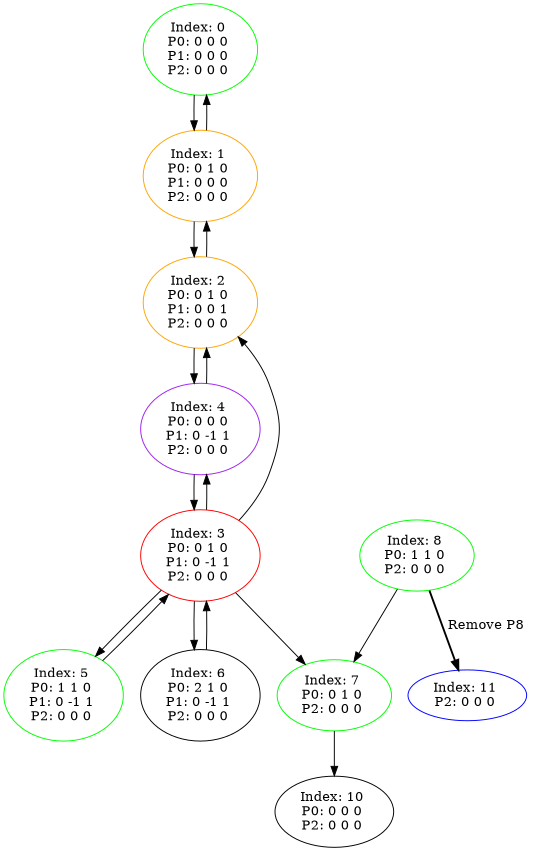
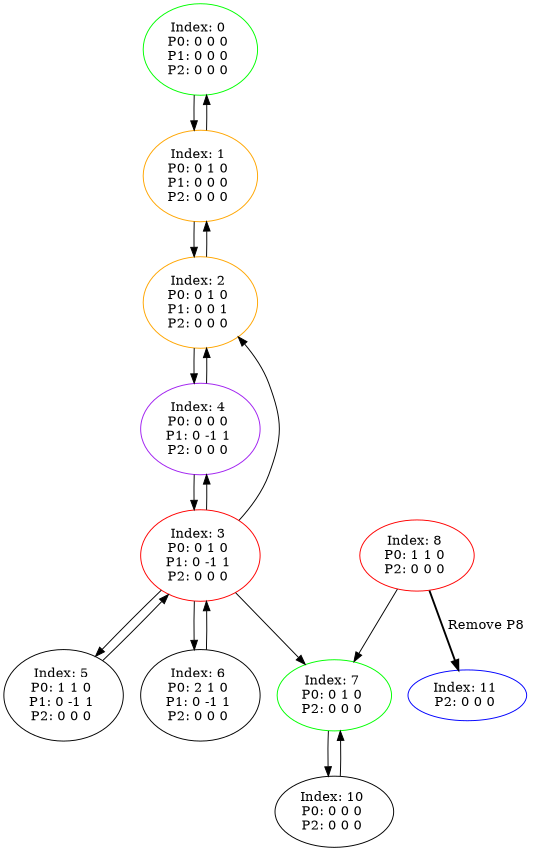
(417, 556) -> (417, 556)
(64, 695) -> (64, 695)
none -> (341, 758)
